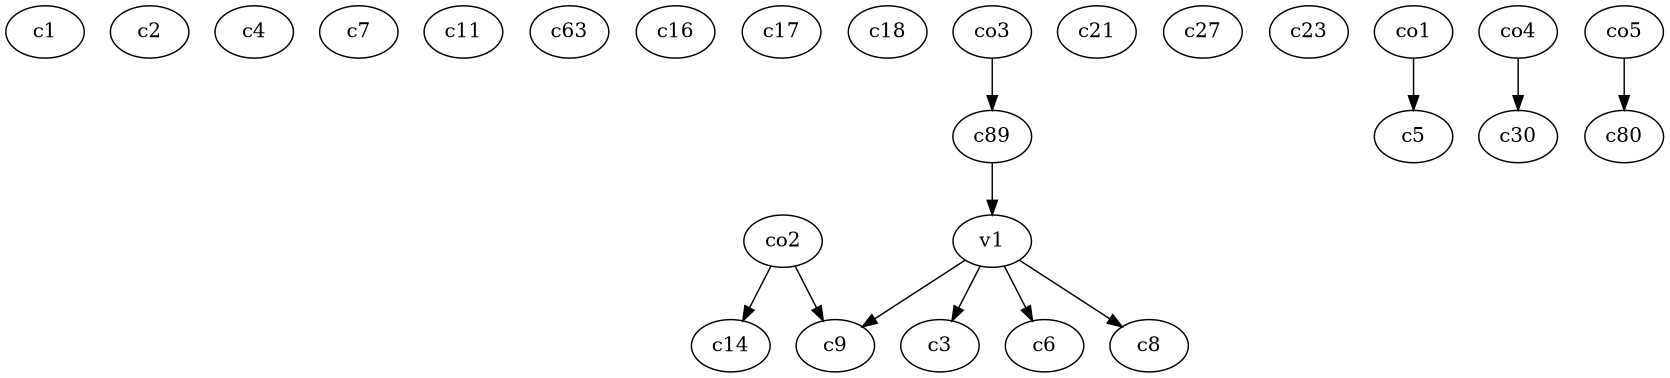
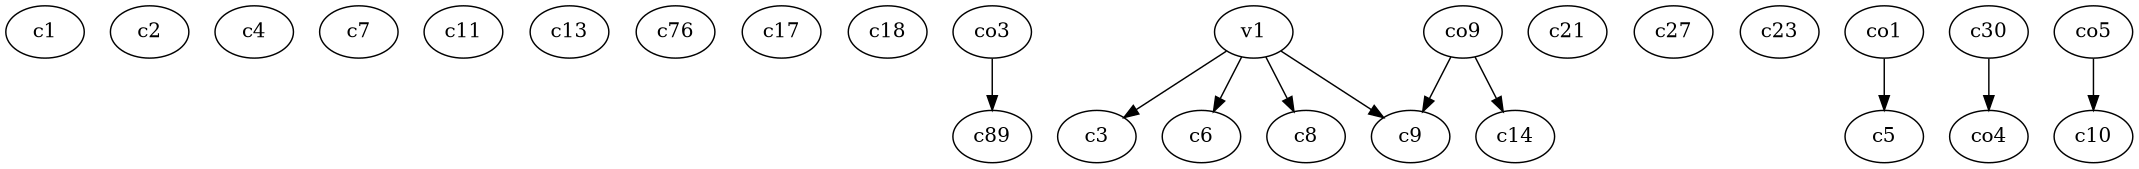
(569, 32) -> (569, 32)
(676, 32) -> (676, 32)
(1518, 77) -> (1989, 77)
(1624, 137) -> (2093, 137)
(992, 182) -> none
(783, 241) -> (1463, 32)
